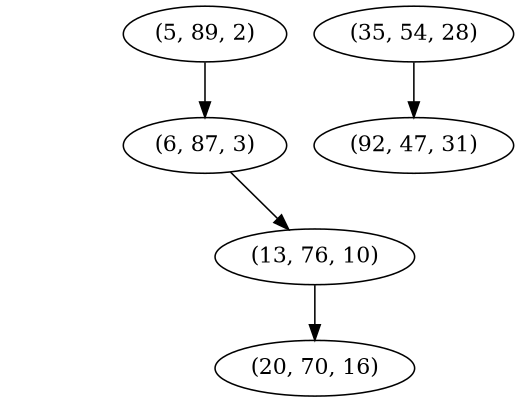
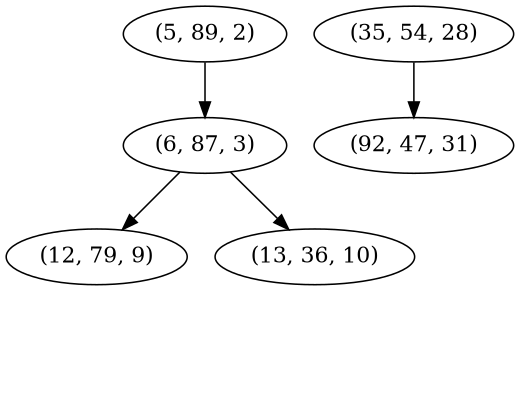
none -> (97, 257)
(315, 257) -> (315, 257)
(315, 368) -> none
